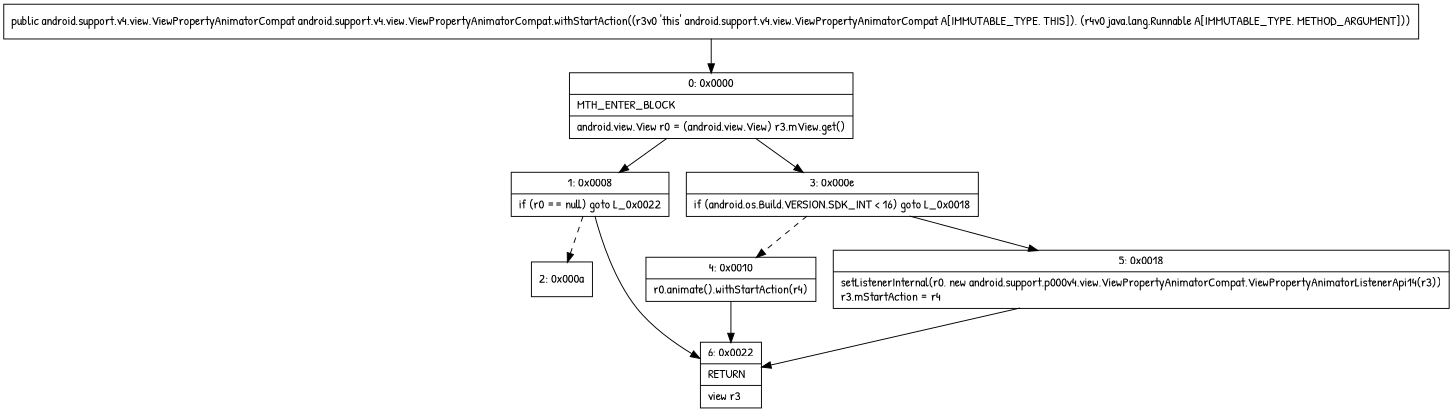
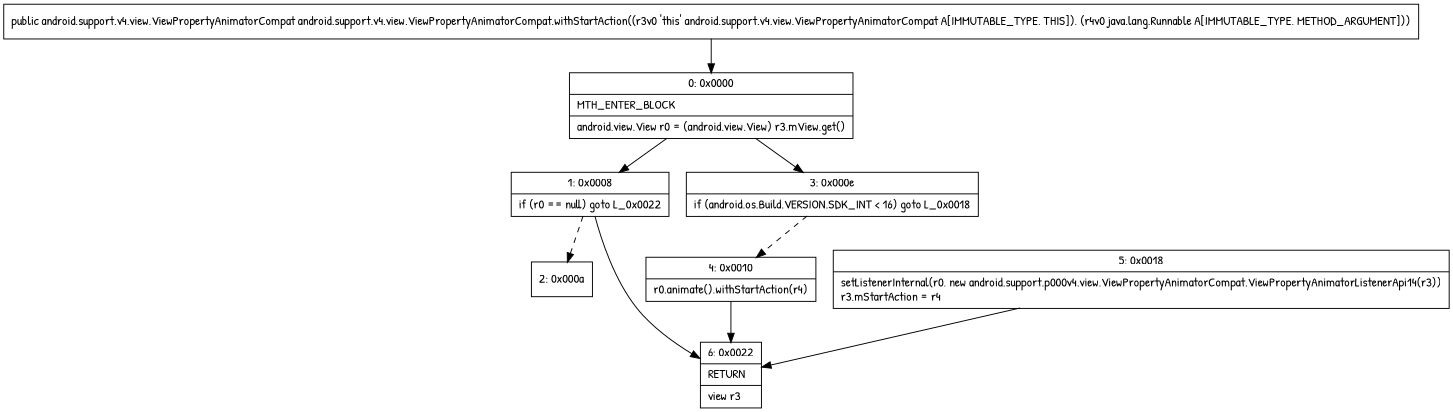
(969, 232) -> none
